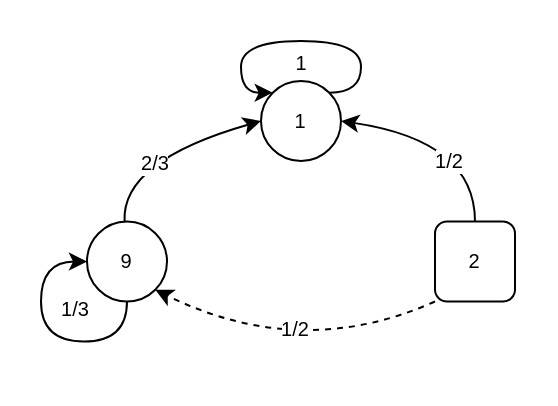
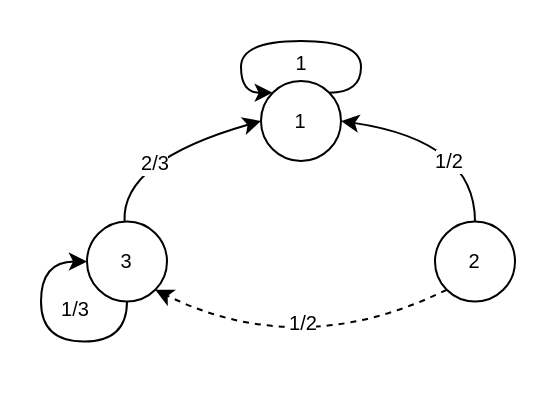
(127, 261) -> (127, 261)
(475, 262) -> (475, 262)
